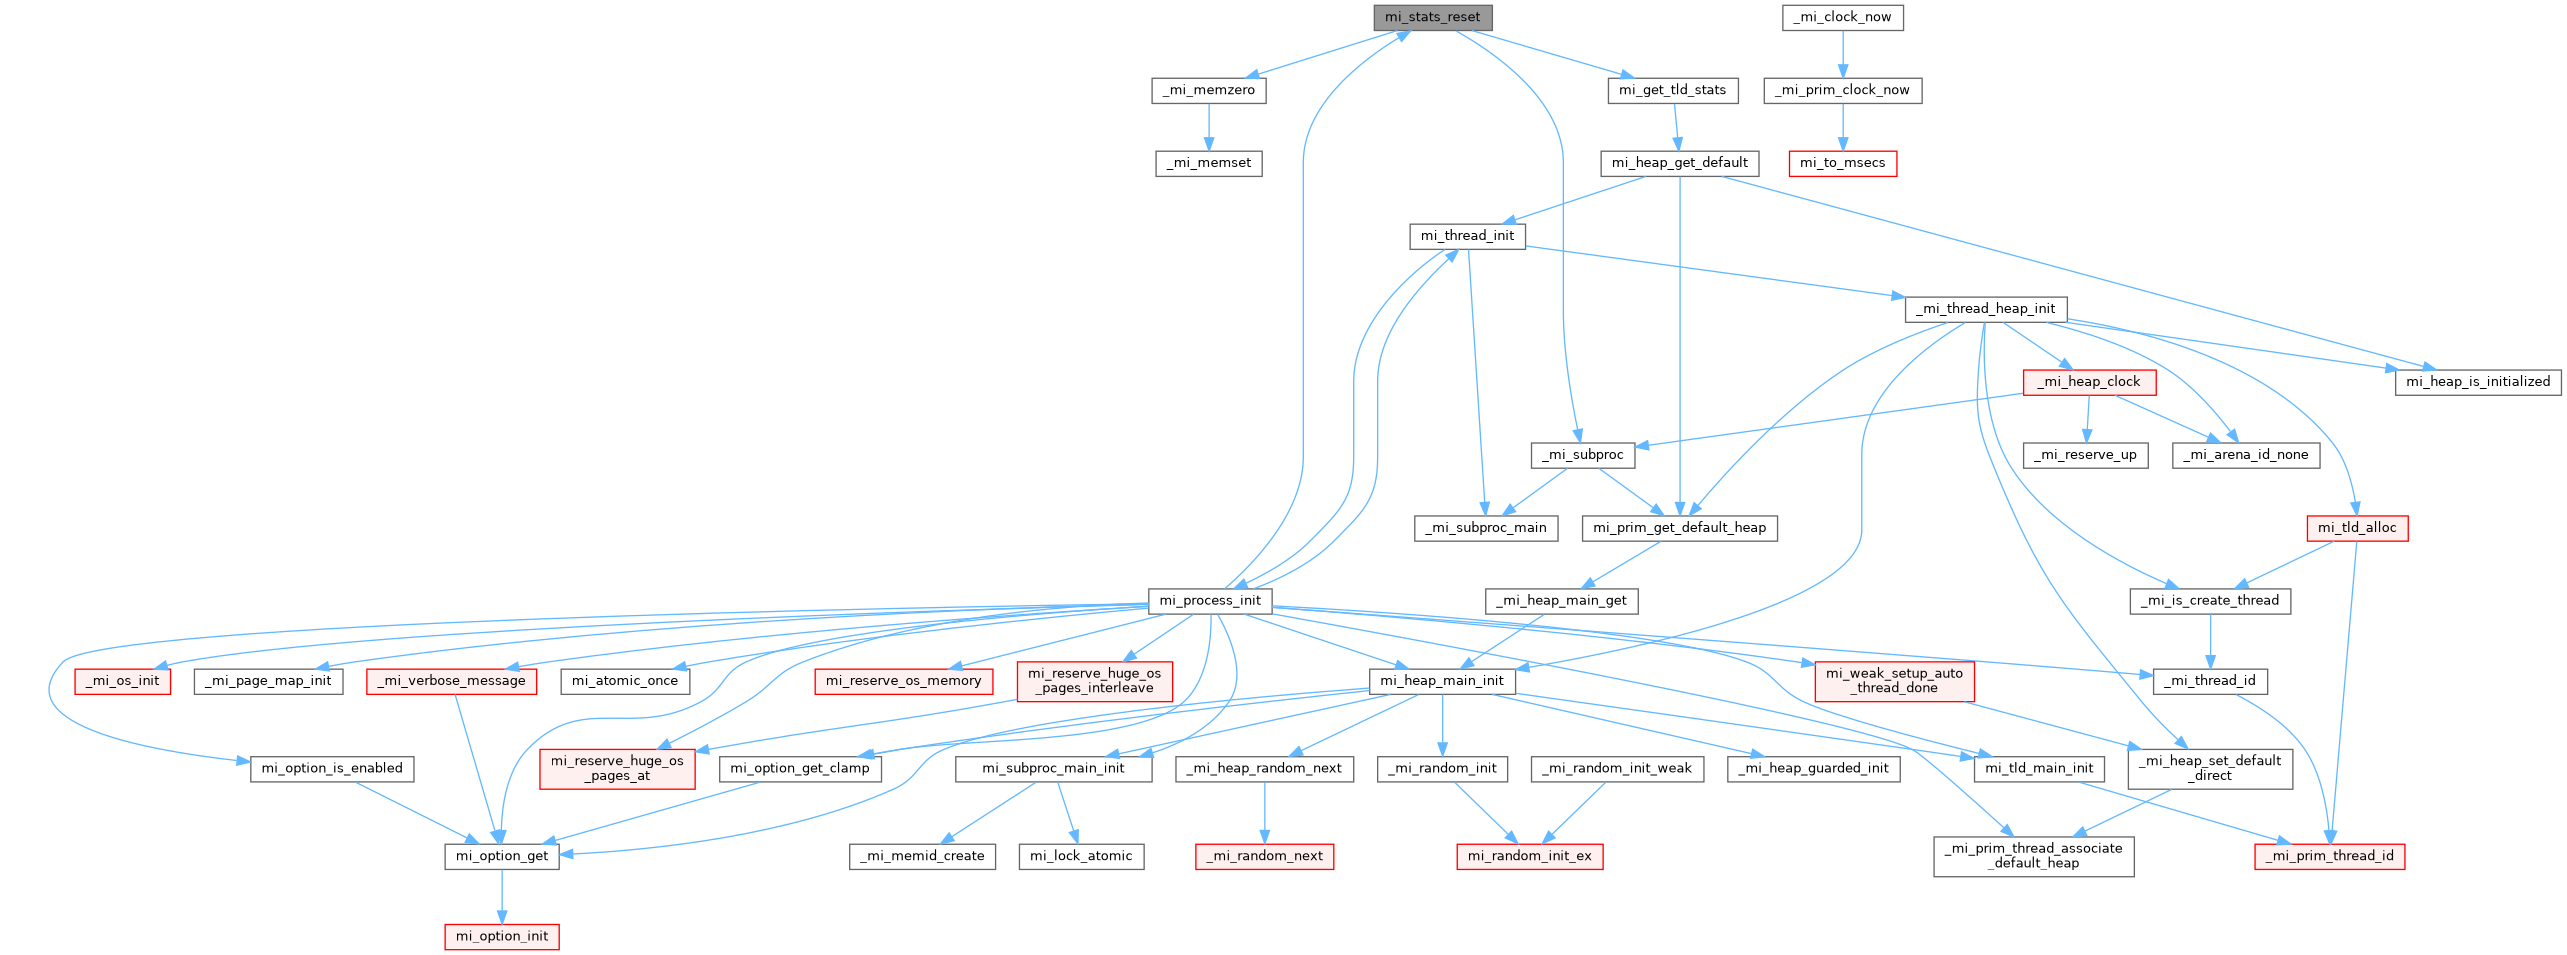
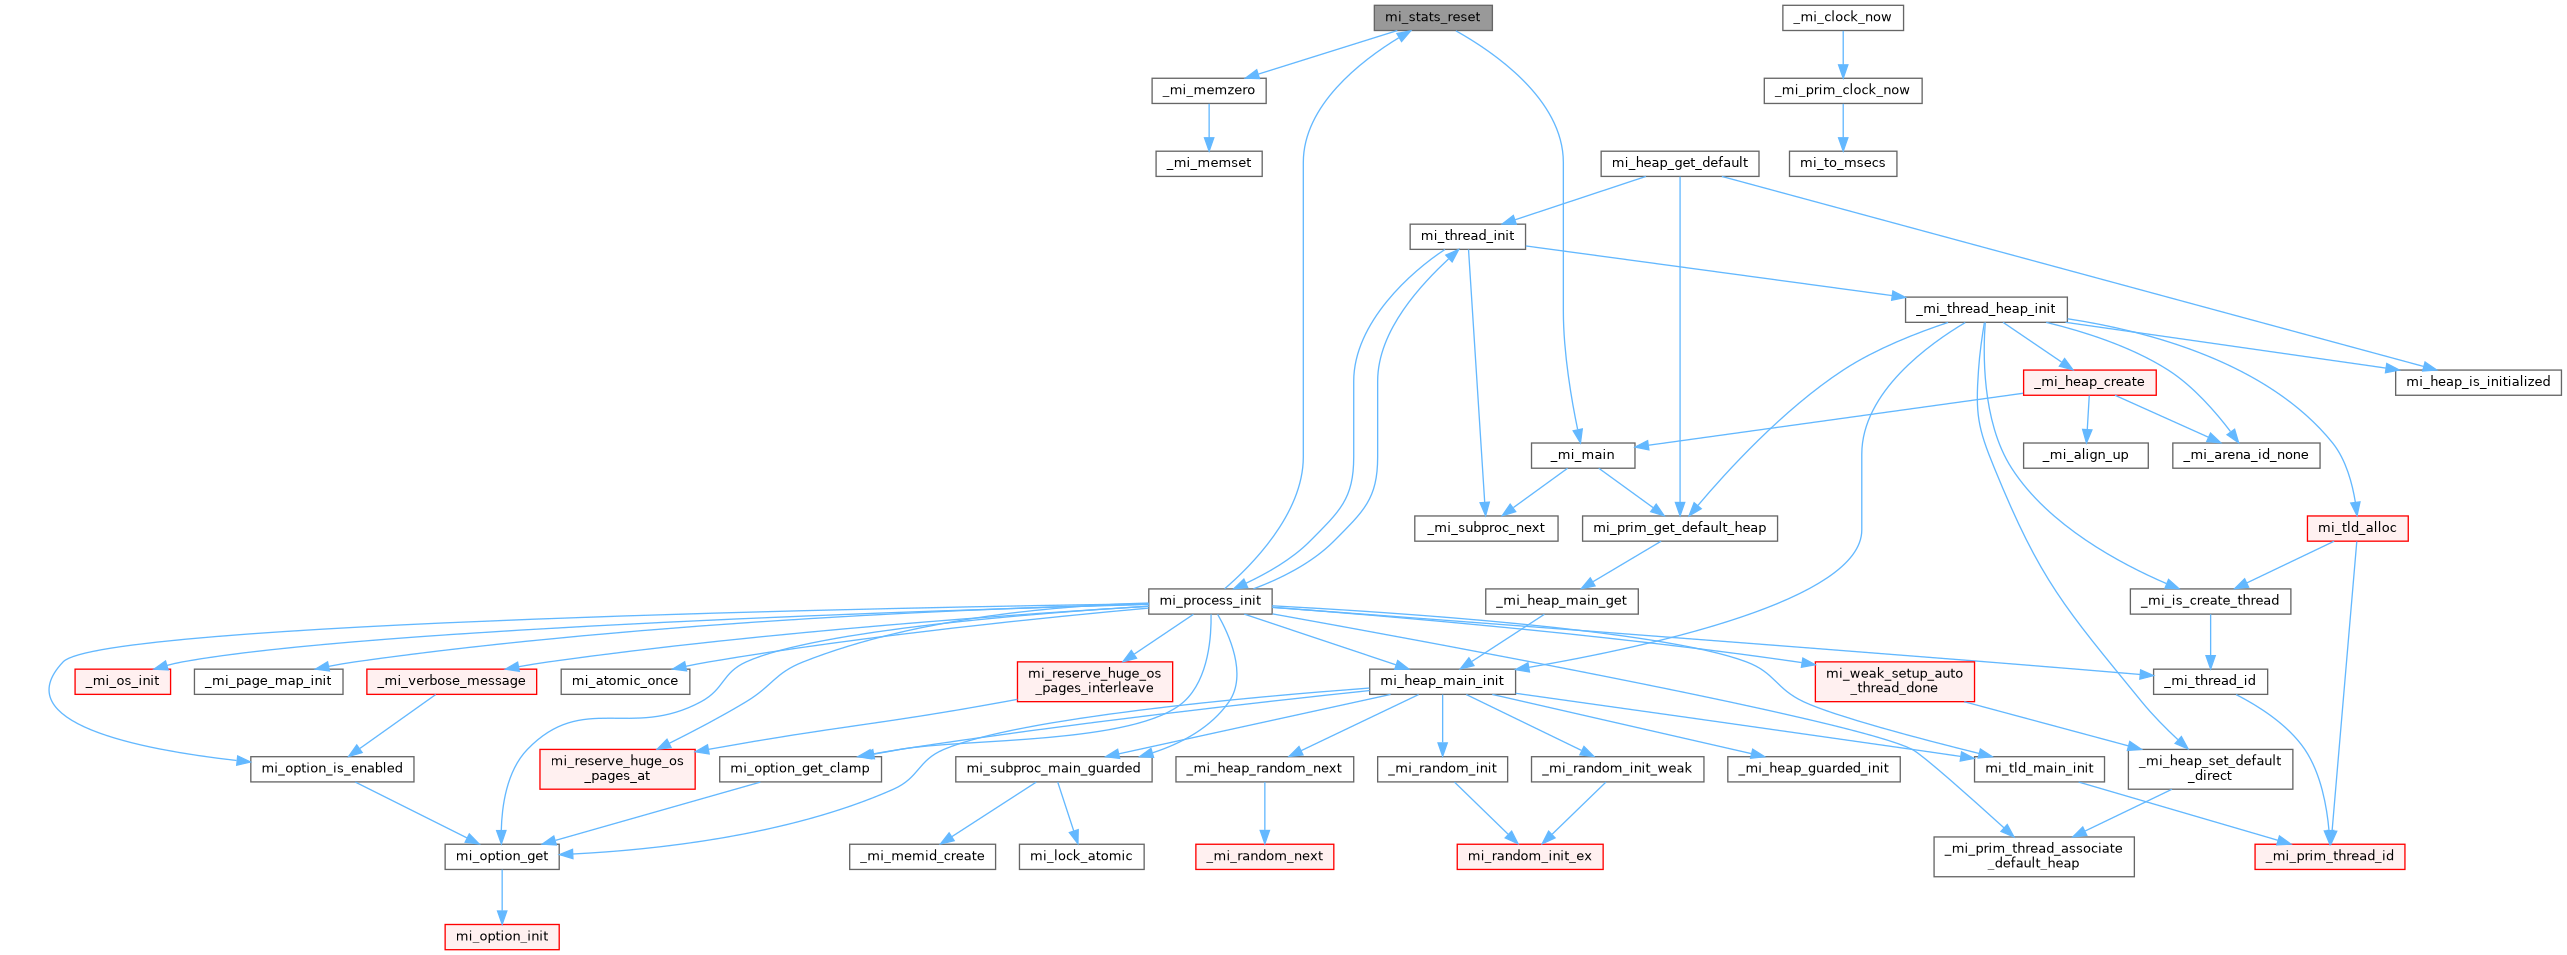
(1674, 91) -> none
(1843, 164) -> (1843, 164)
(2090, 383) -> (2090, 383)
(1583, 456) -> (1583, 456)
(2086, 456) -> (2086, 456)
(1486, 529) -> (1486, 529)
(904, 682) -> none
none -> (1524, 723)
(475, 763) -> (398, 721)
(1054, 769) -> (1054, 769)
